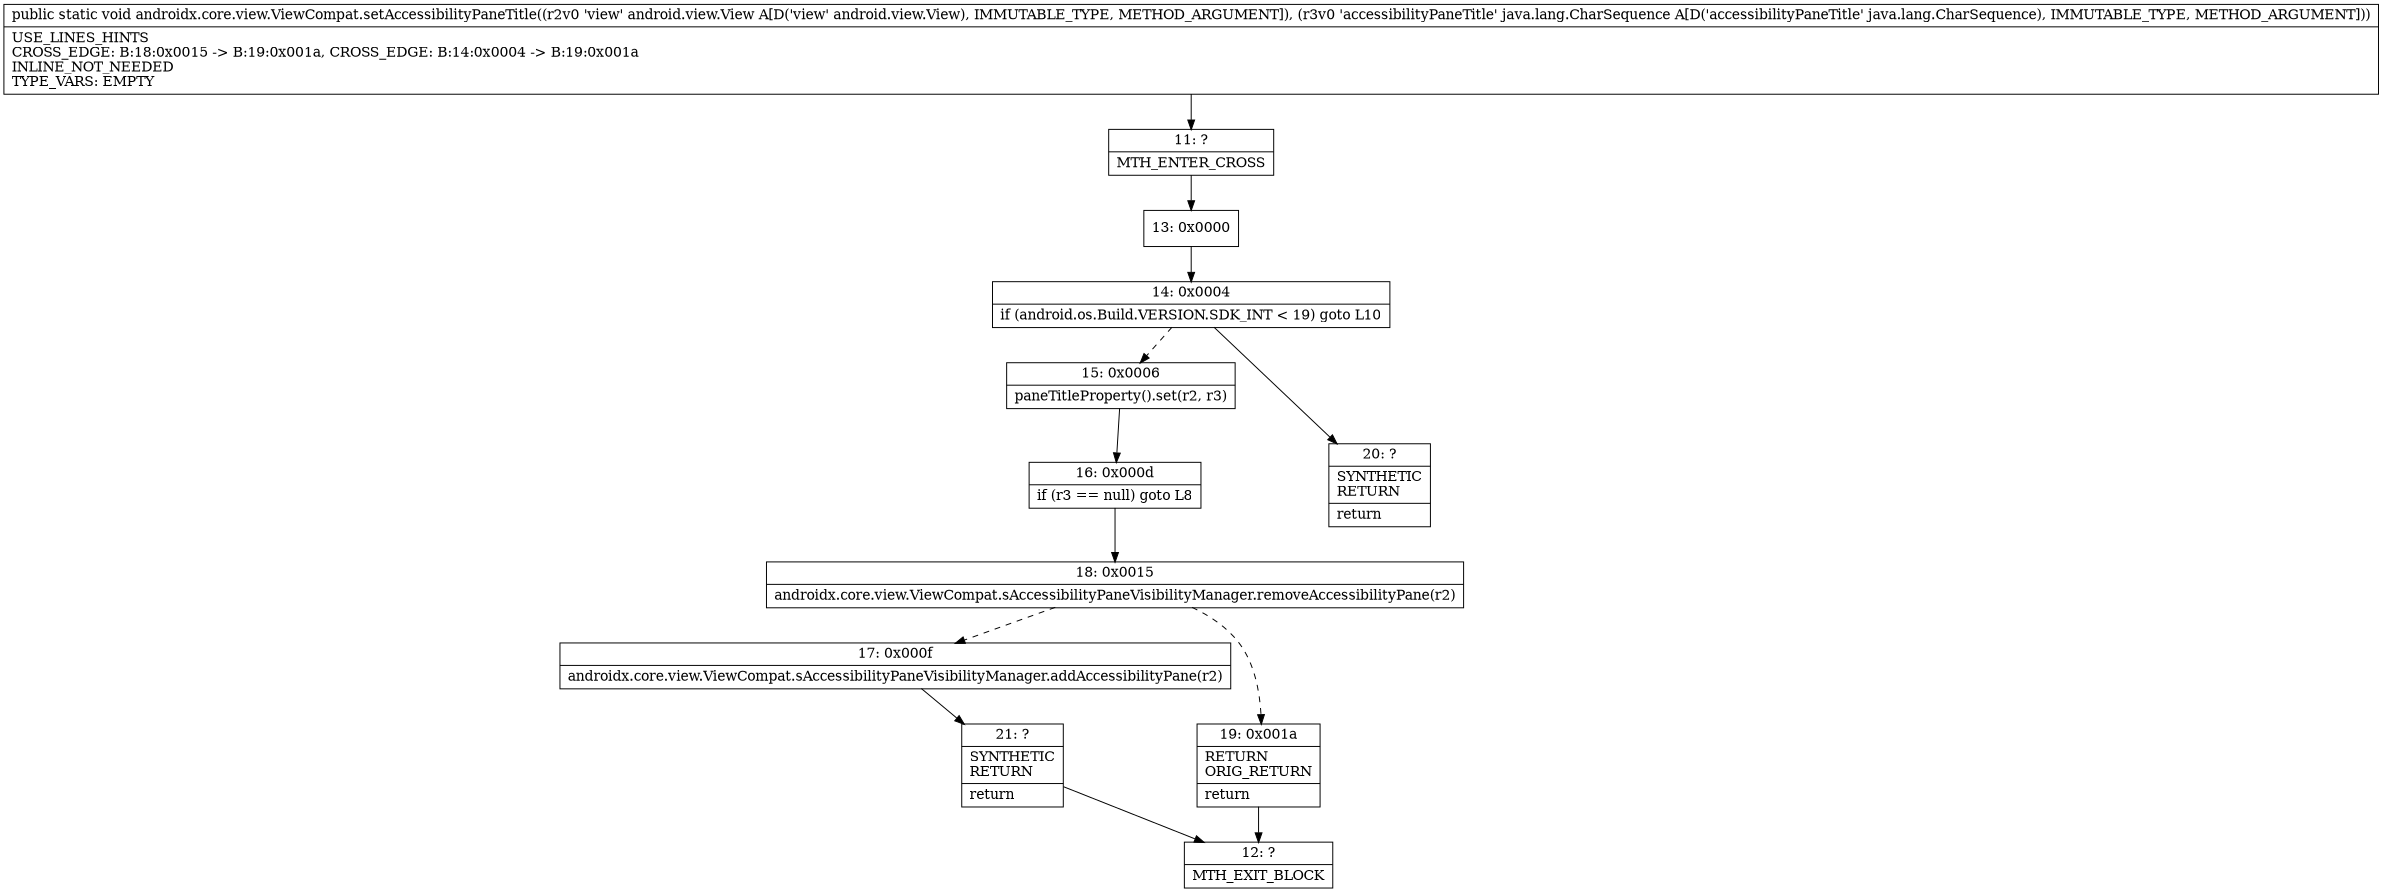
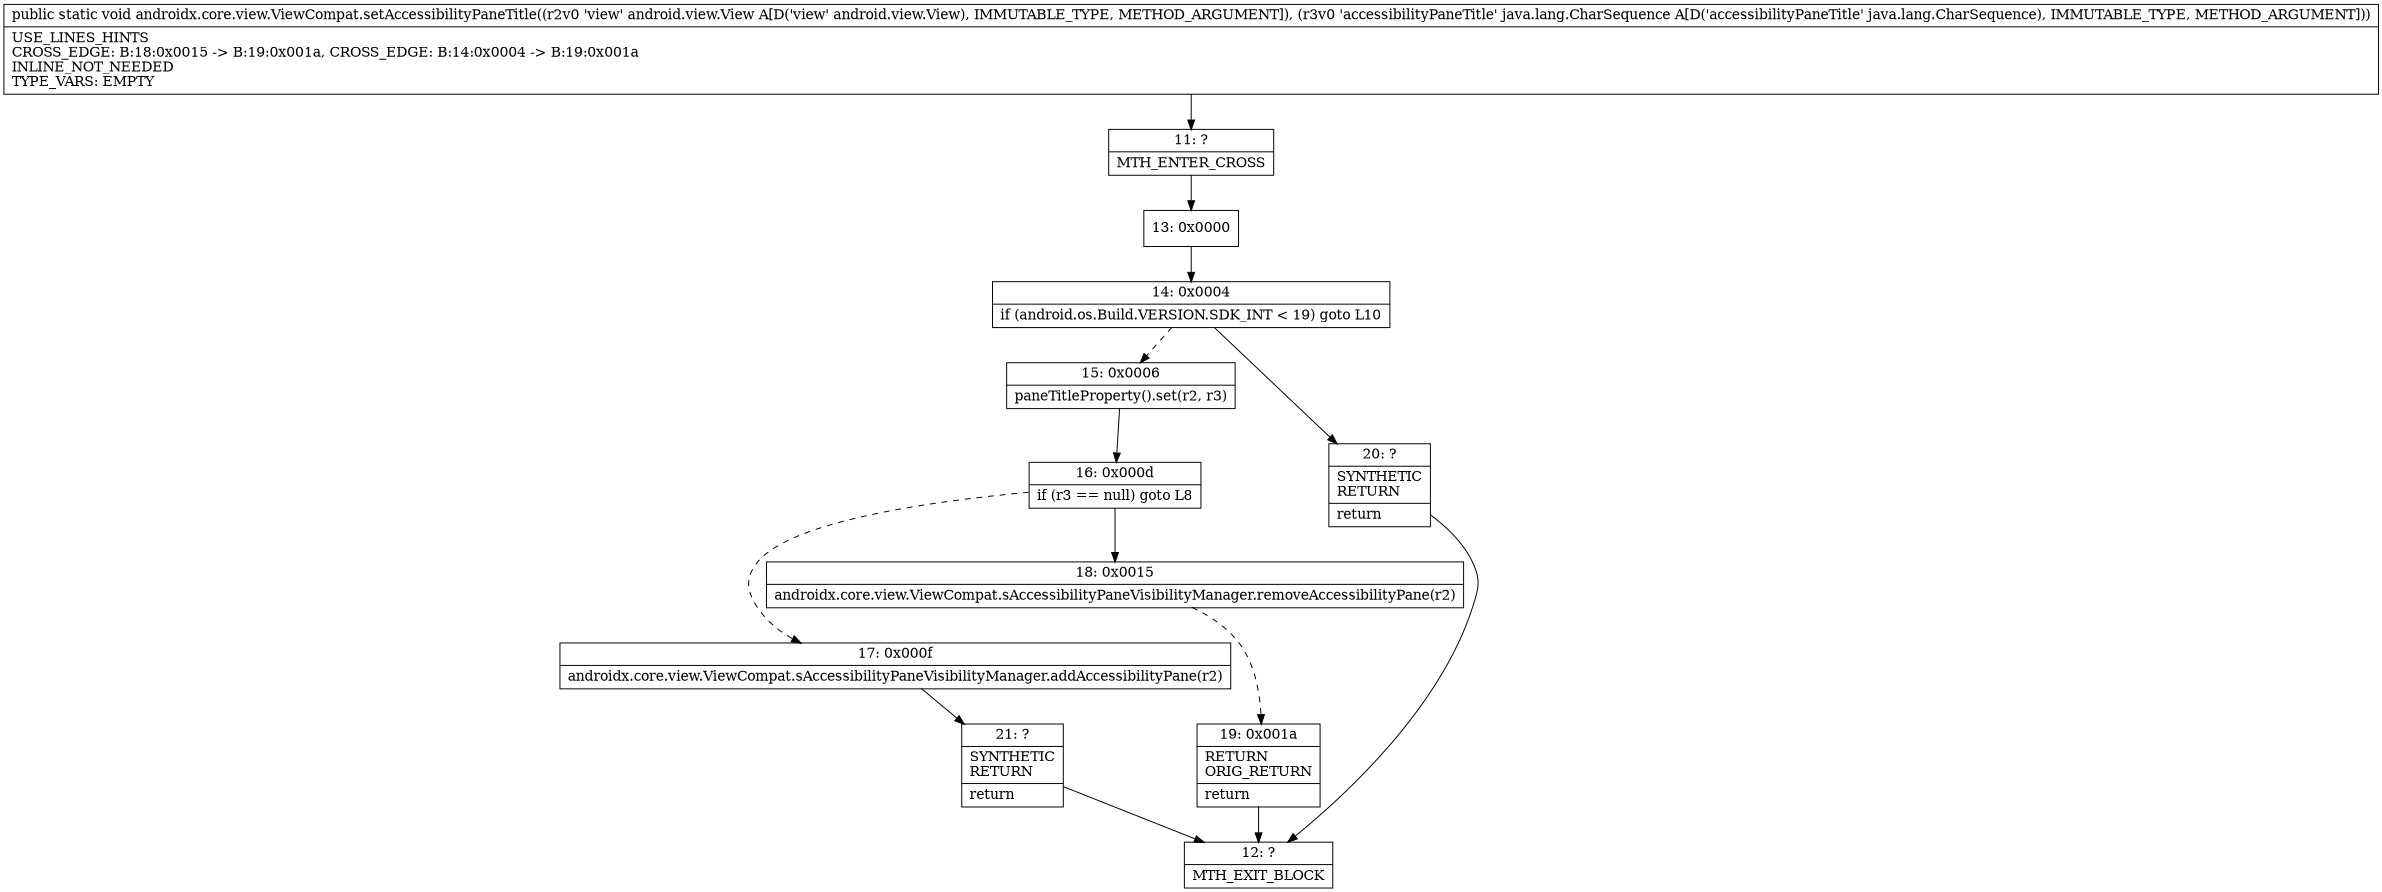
(1010, 624) -> (841, 522)
none -> (1432, 689)
